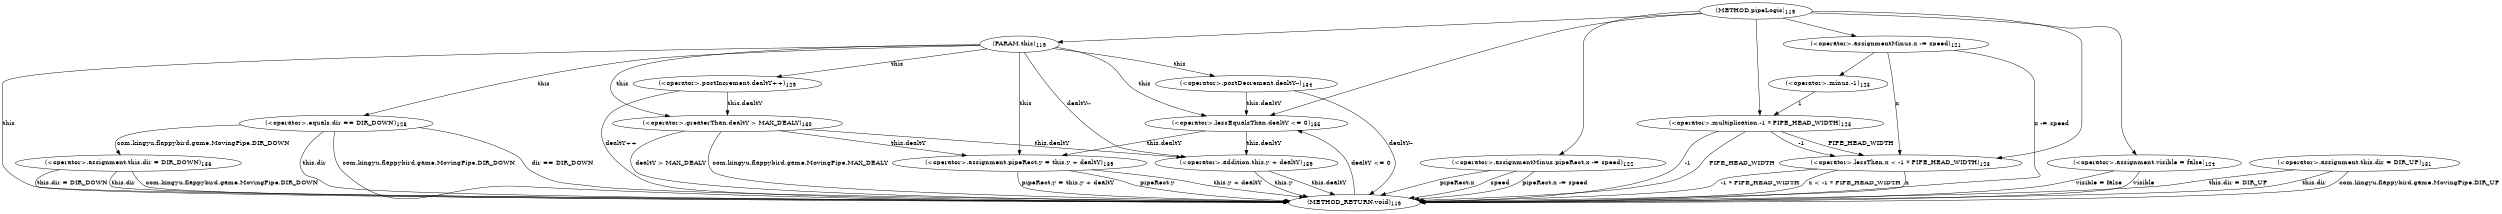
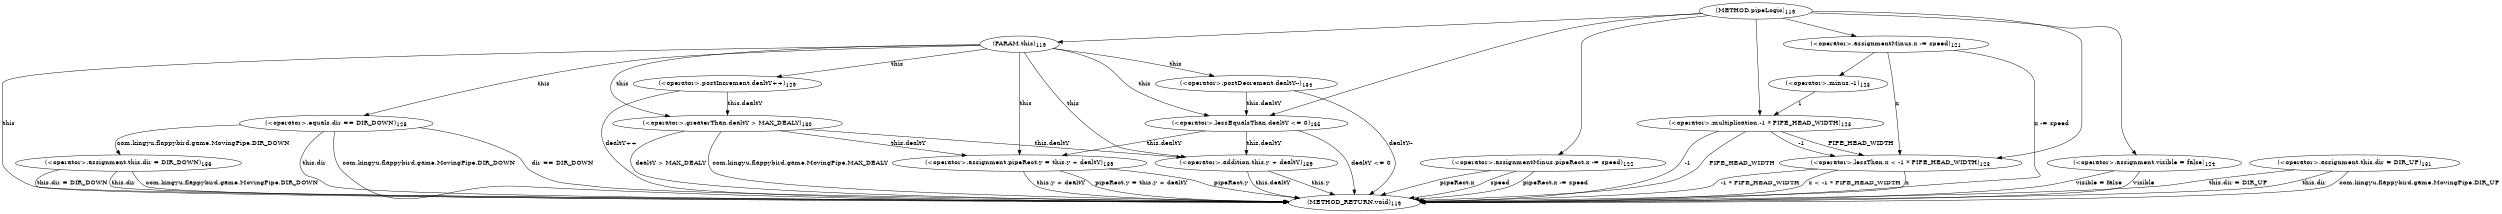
(1079, 104) -> (1073, 104)
(1340, 153) -> (1337, 150)
